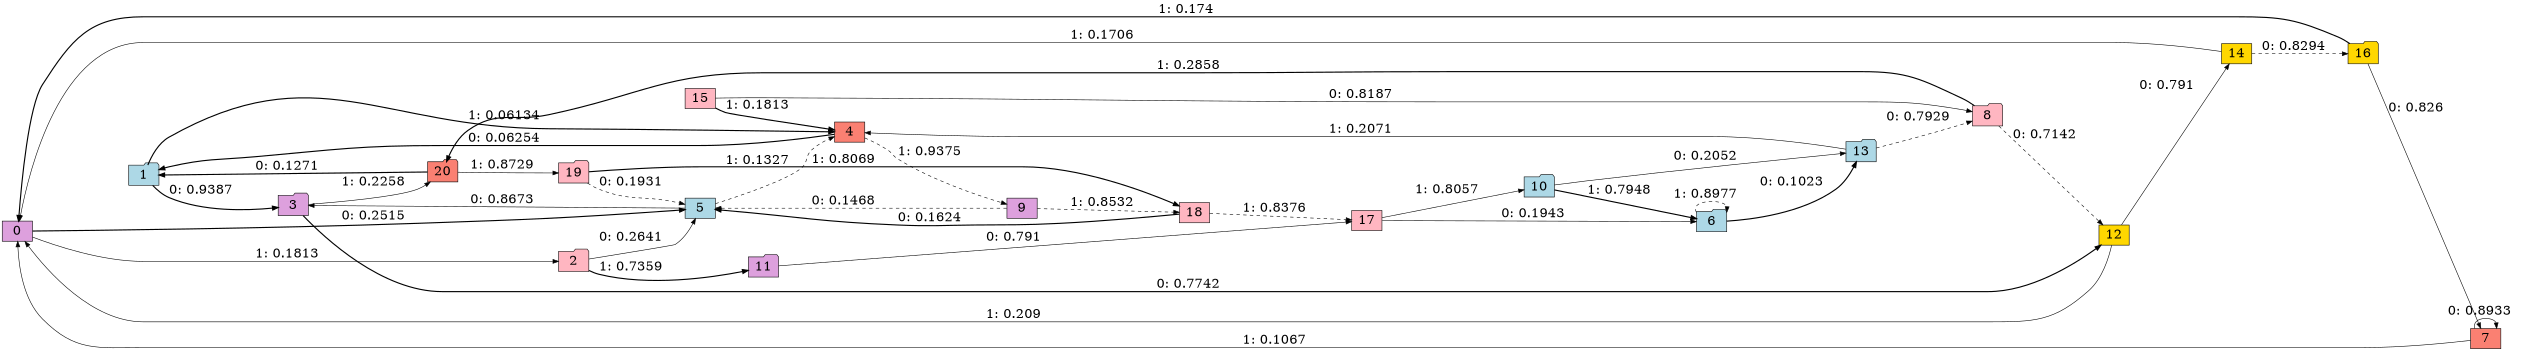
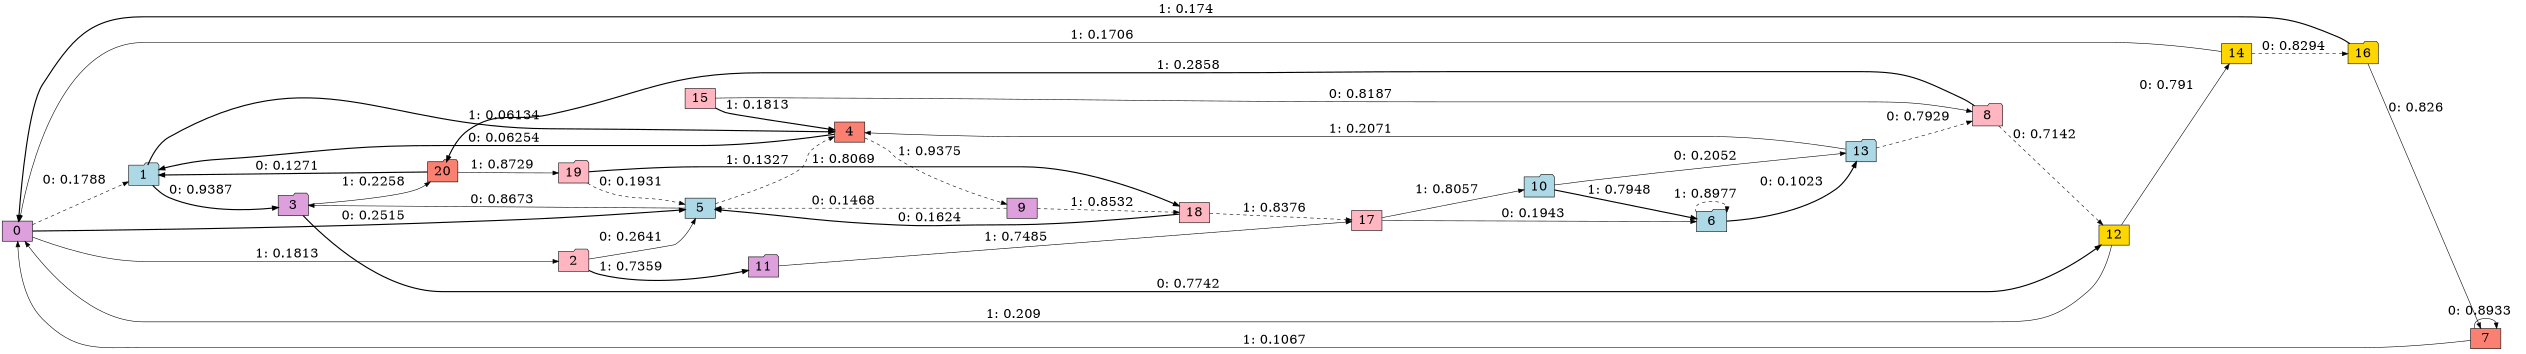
none -> (78, 204)
(1022, 237) -> (1022, 237)
